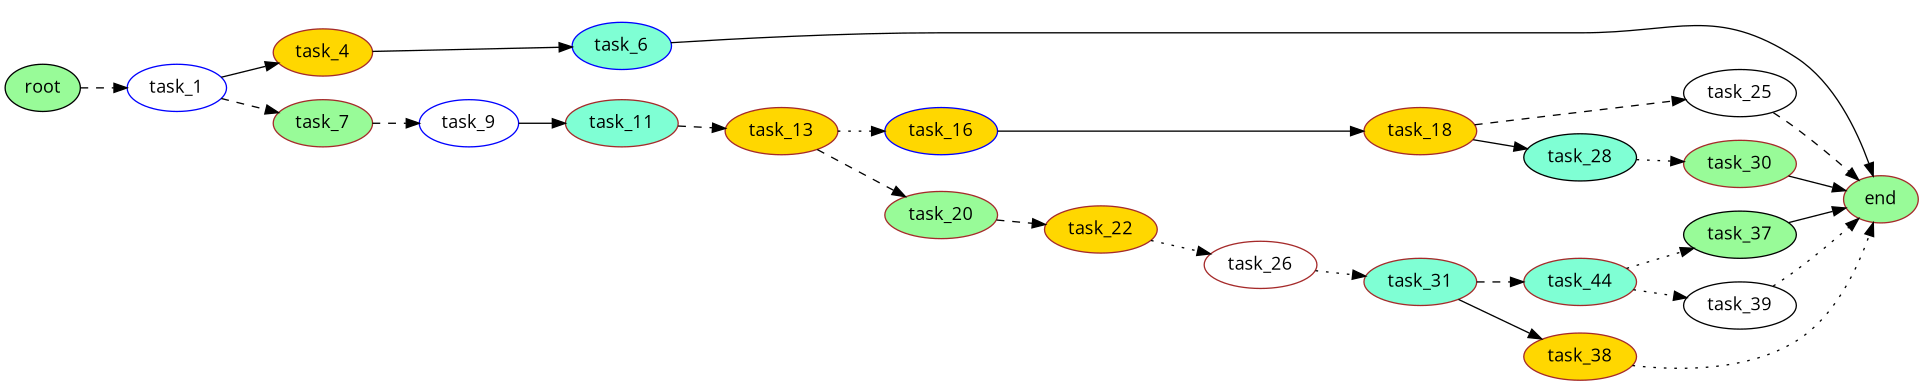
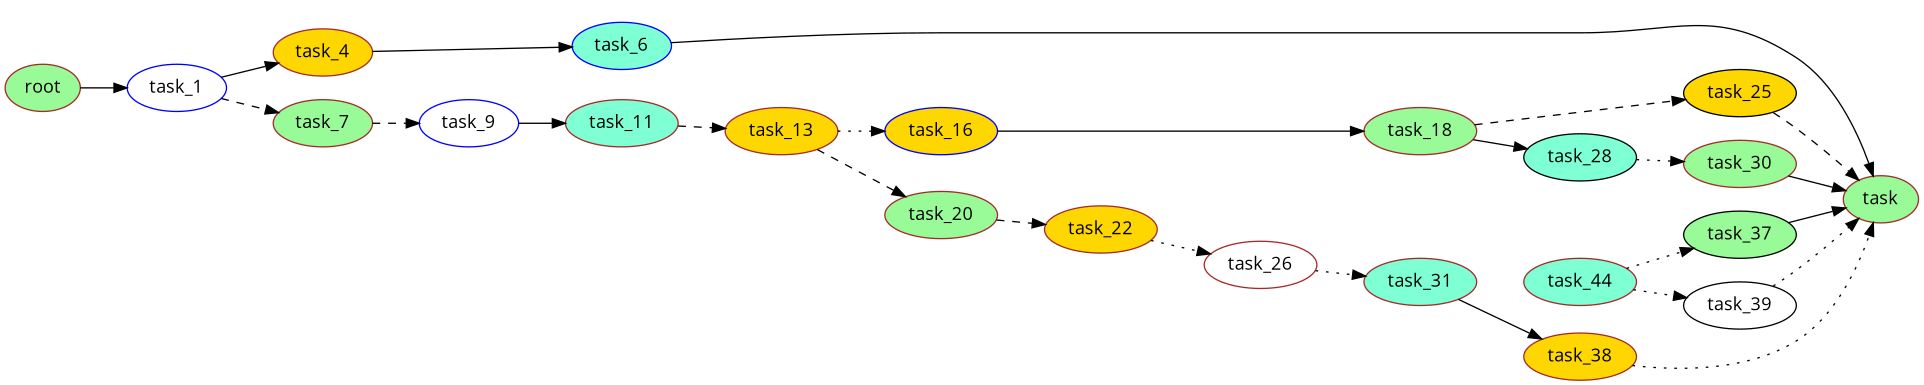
(43, 88) -> (43, 88)
(97, 88) -> (97, 88)
(1740, 93) -> (1740, 93)
(1420, 131) -> (1420, 131)
(1881, 199) -> (1881, 199)
(1493, 282) -> none
